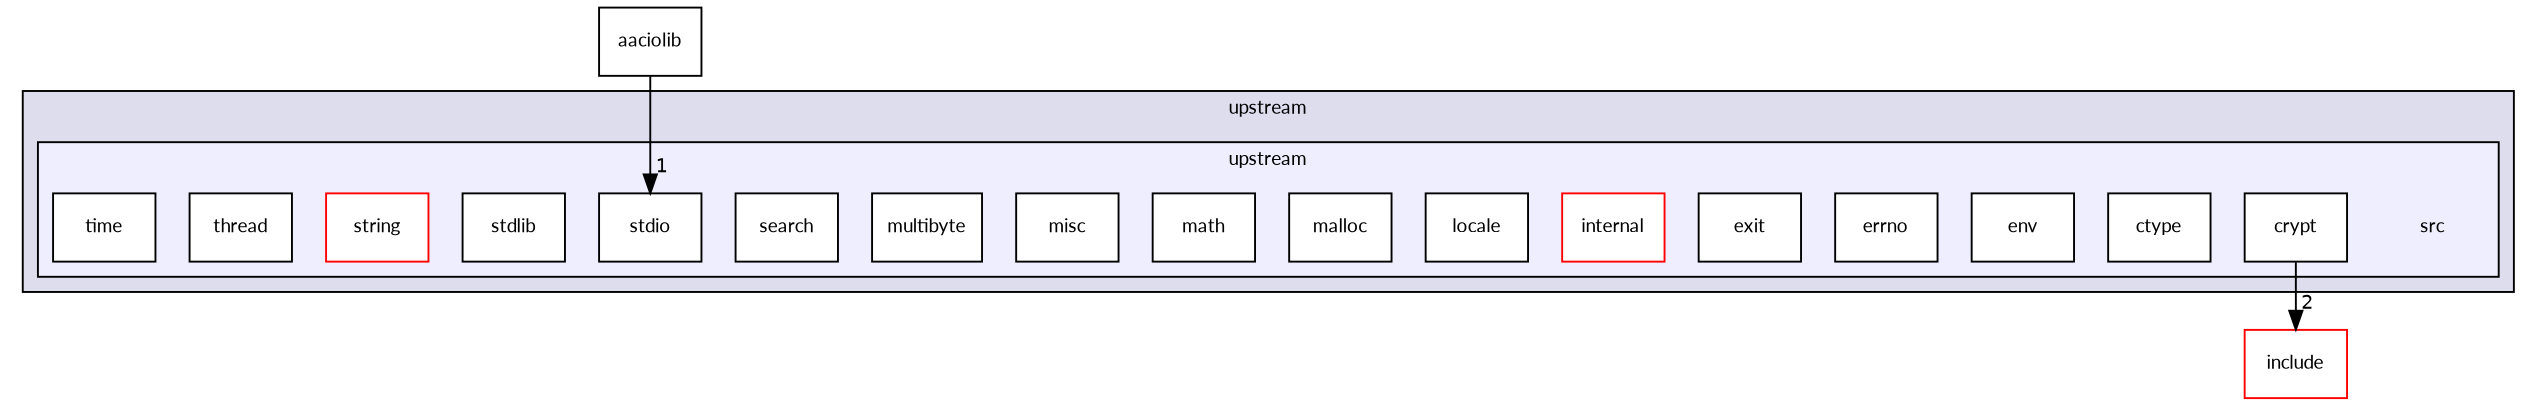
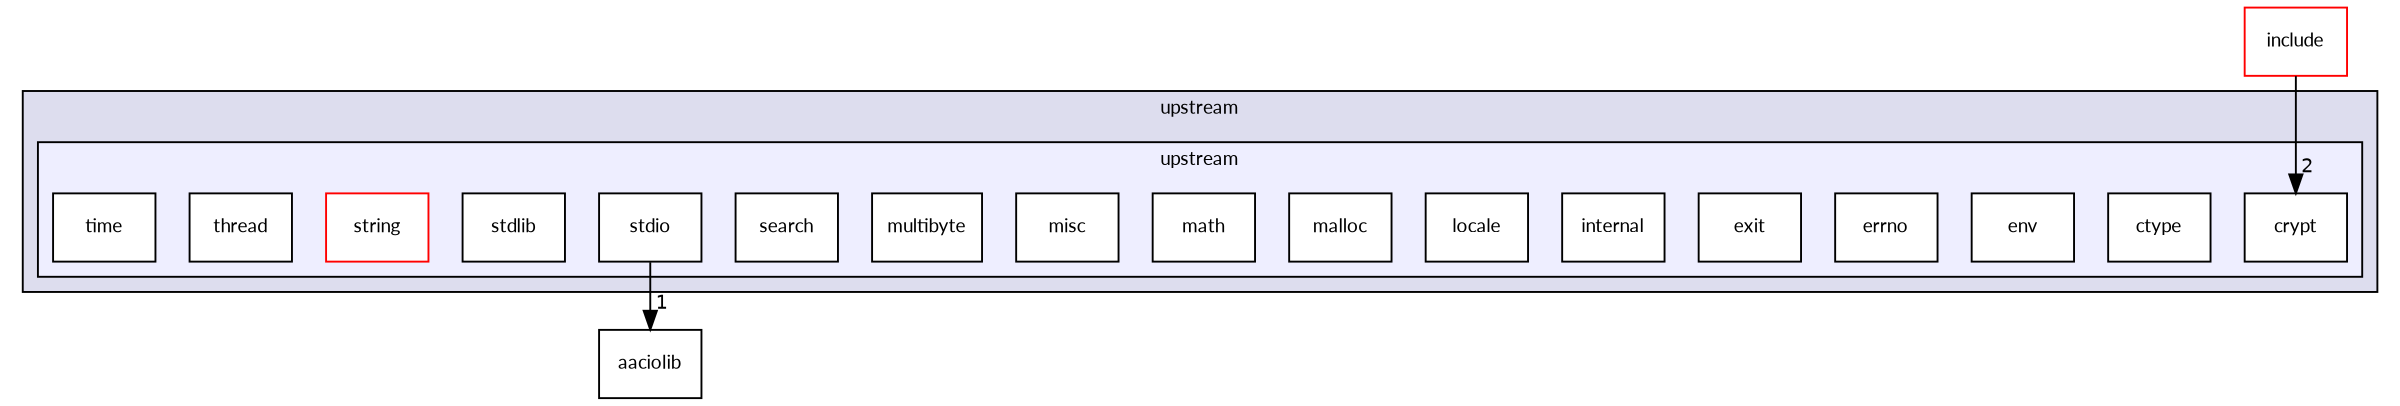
(650, 125) -> (650, 286)
(1613, 228) -> (1613, 228)
(2432, 228) -> none
(2296, 286) -> (2296, 125)
